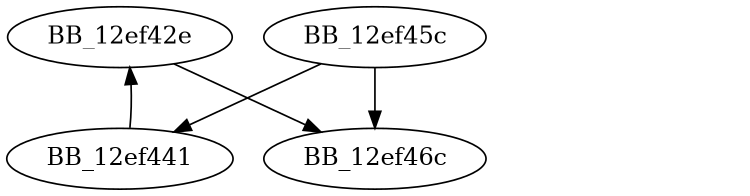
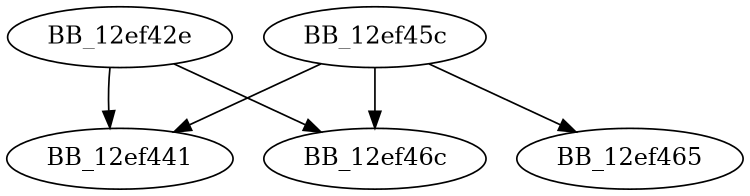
(131, 106) -> (109, 89)
none -> (630, 159)
